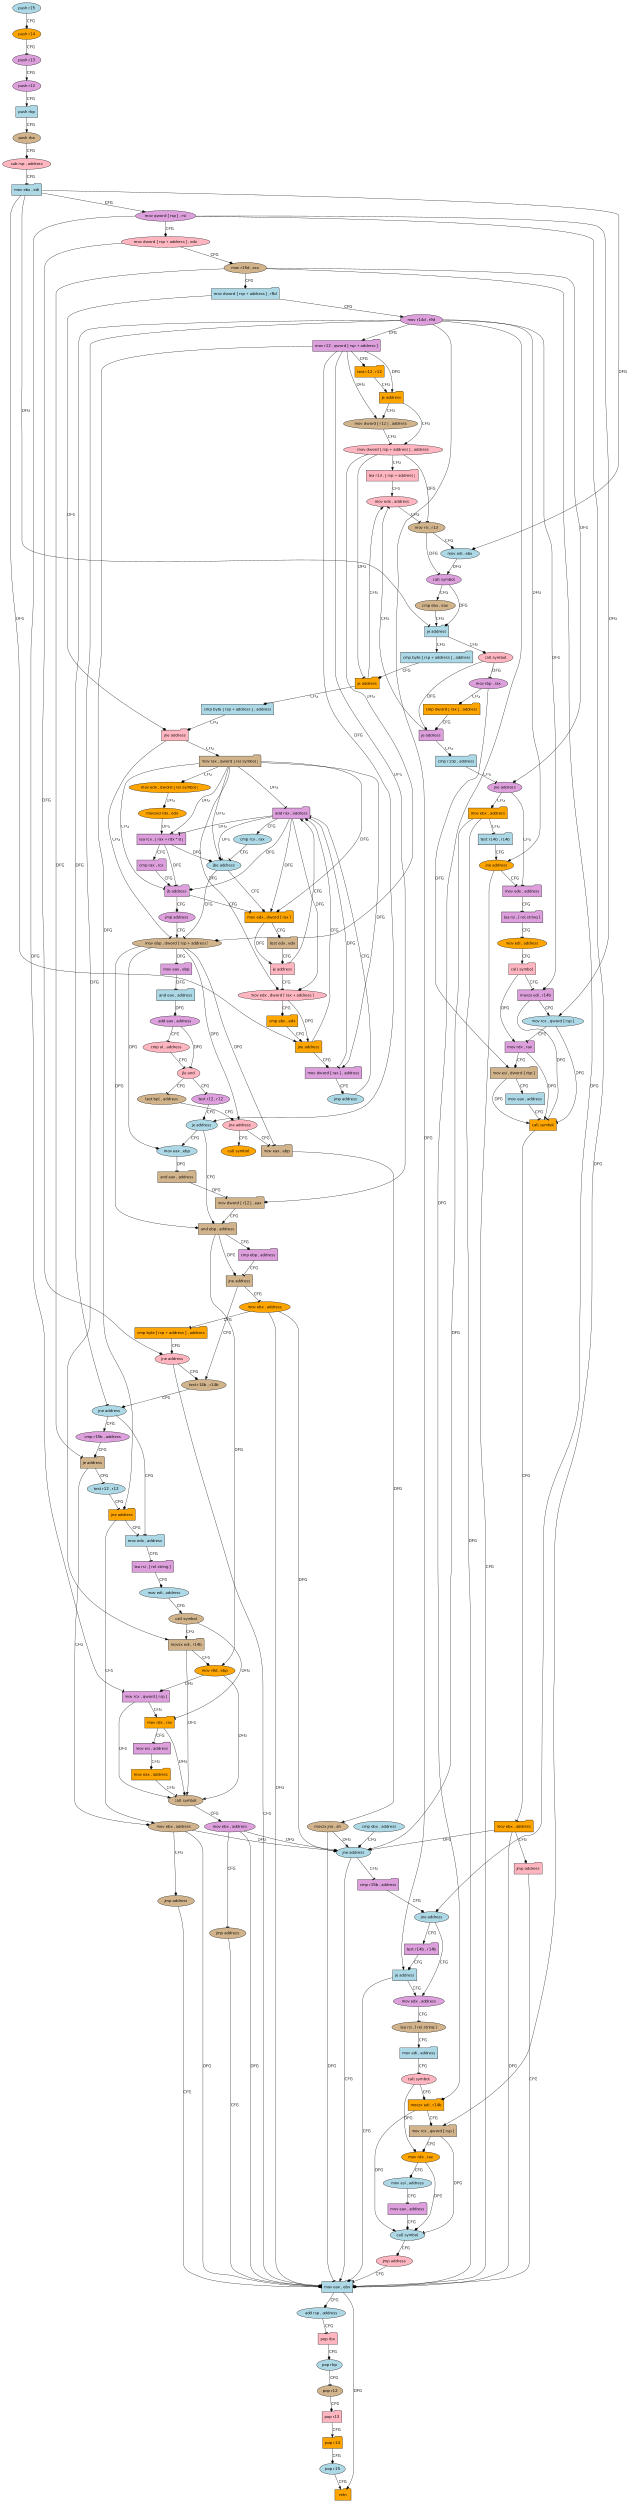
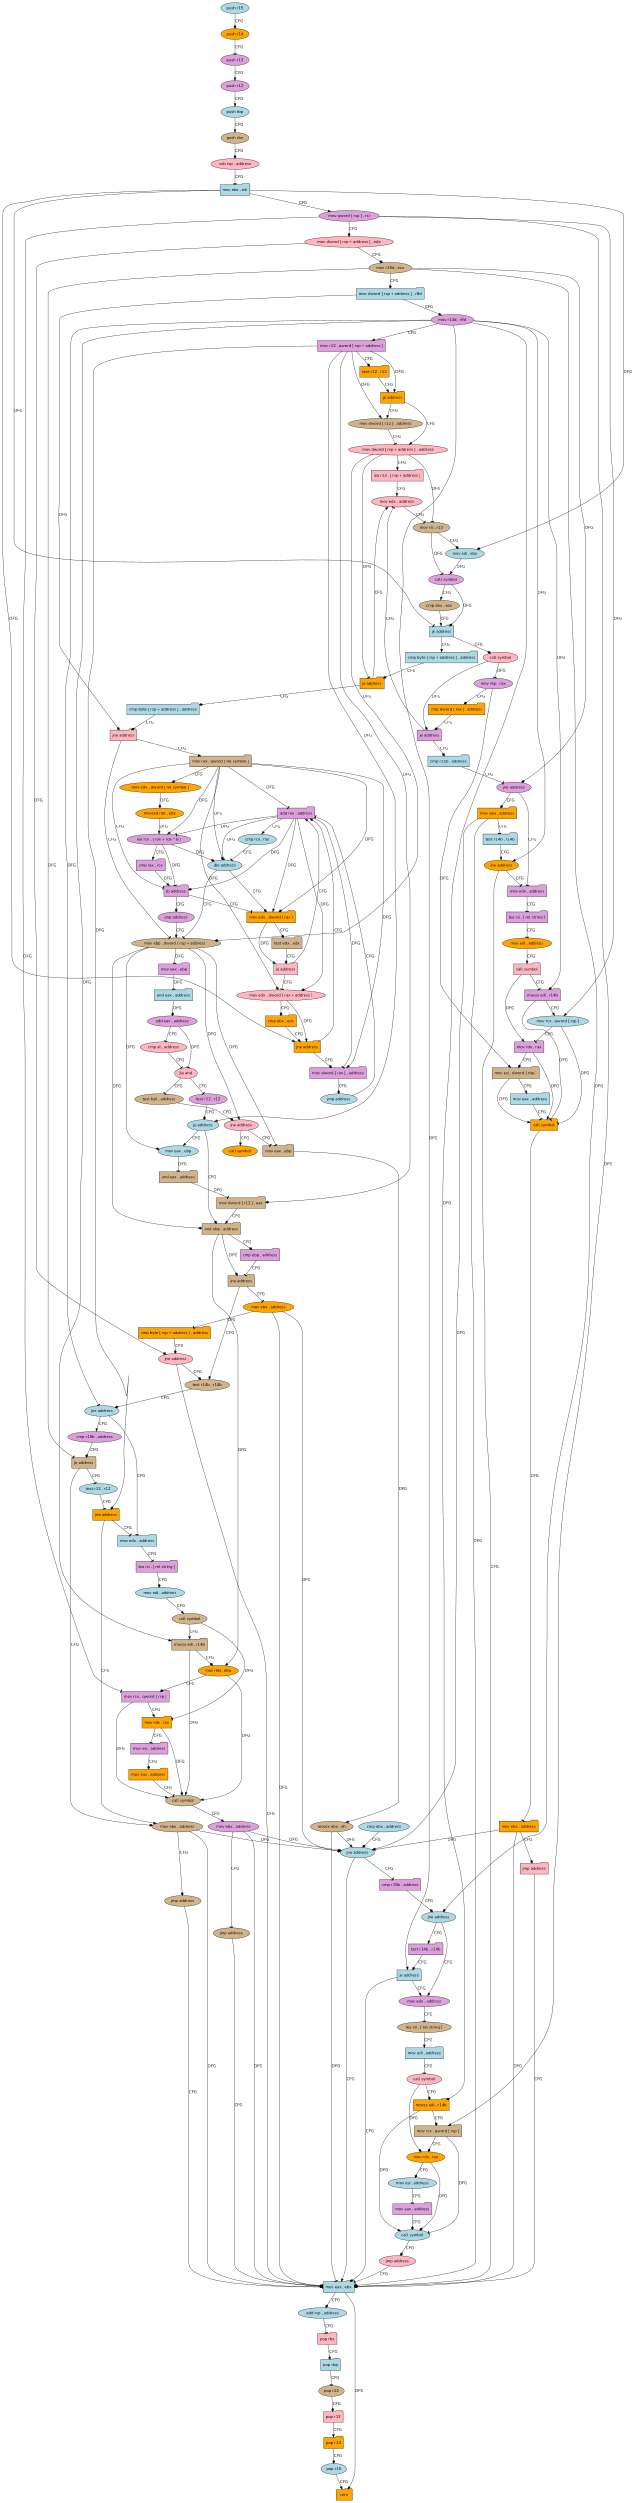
(27, 112) -> (235, 112)
(161, 839) -> (159, 839)
(328, 1827) -> (332, 1827)
(330, 2365) -> (331, 2365)
